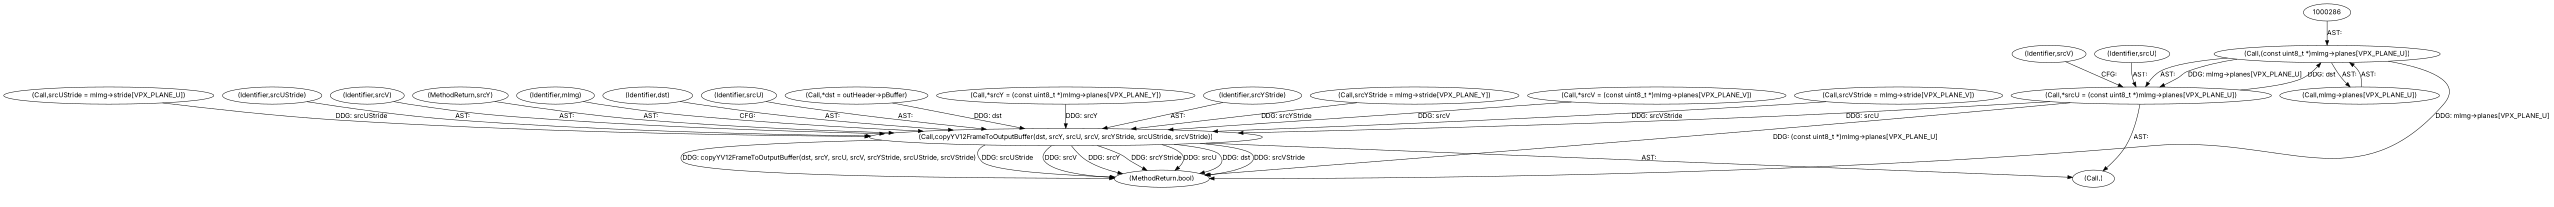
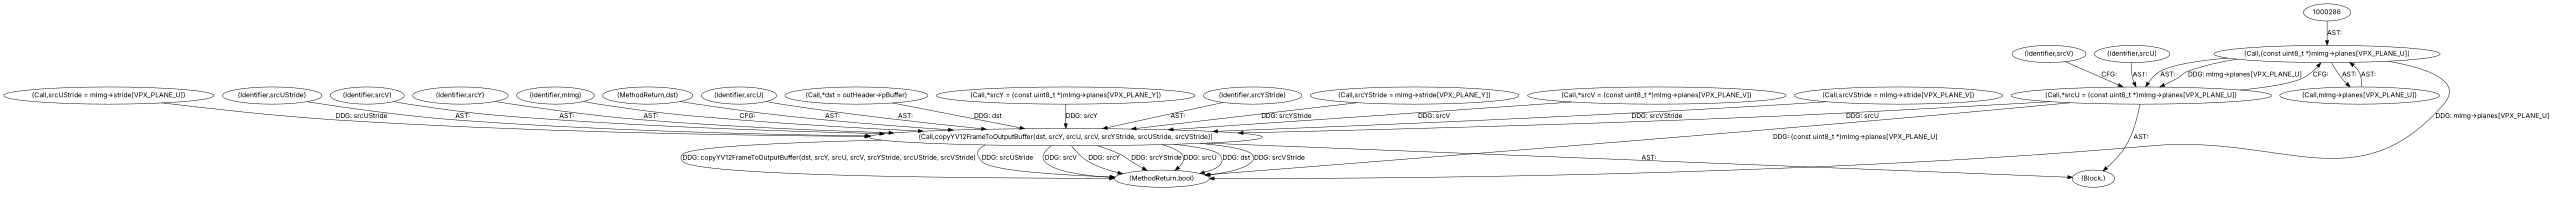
(2322, 75) -> (2322, 75)
(460, 96) -> (460, 96)
(648, 96) -> (648, 96)
(2093, 179) -> (2093, 179)
